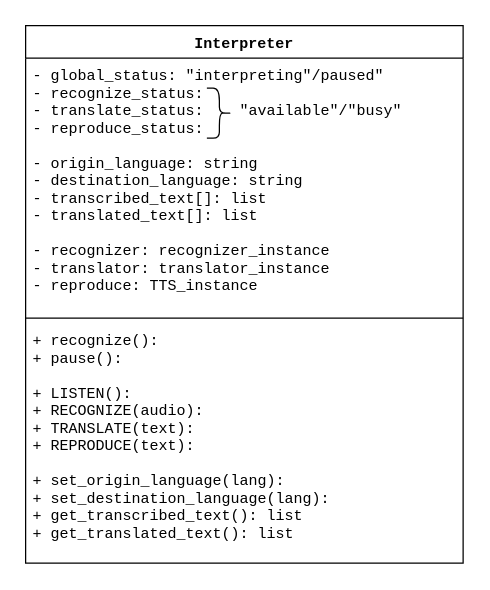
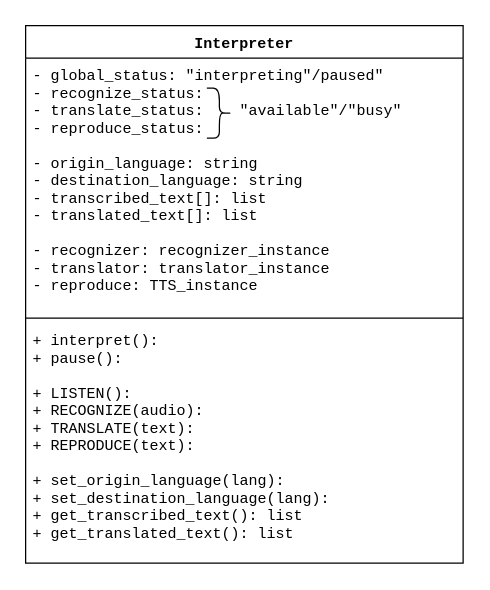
(85, 340) -> (85, 340)
